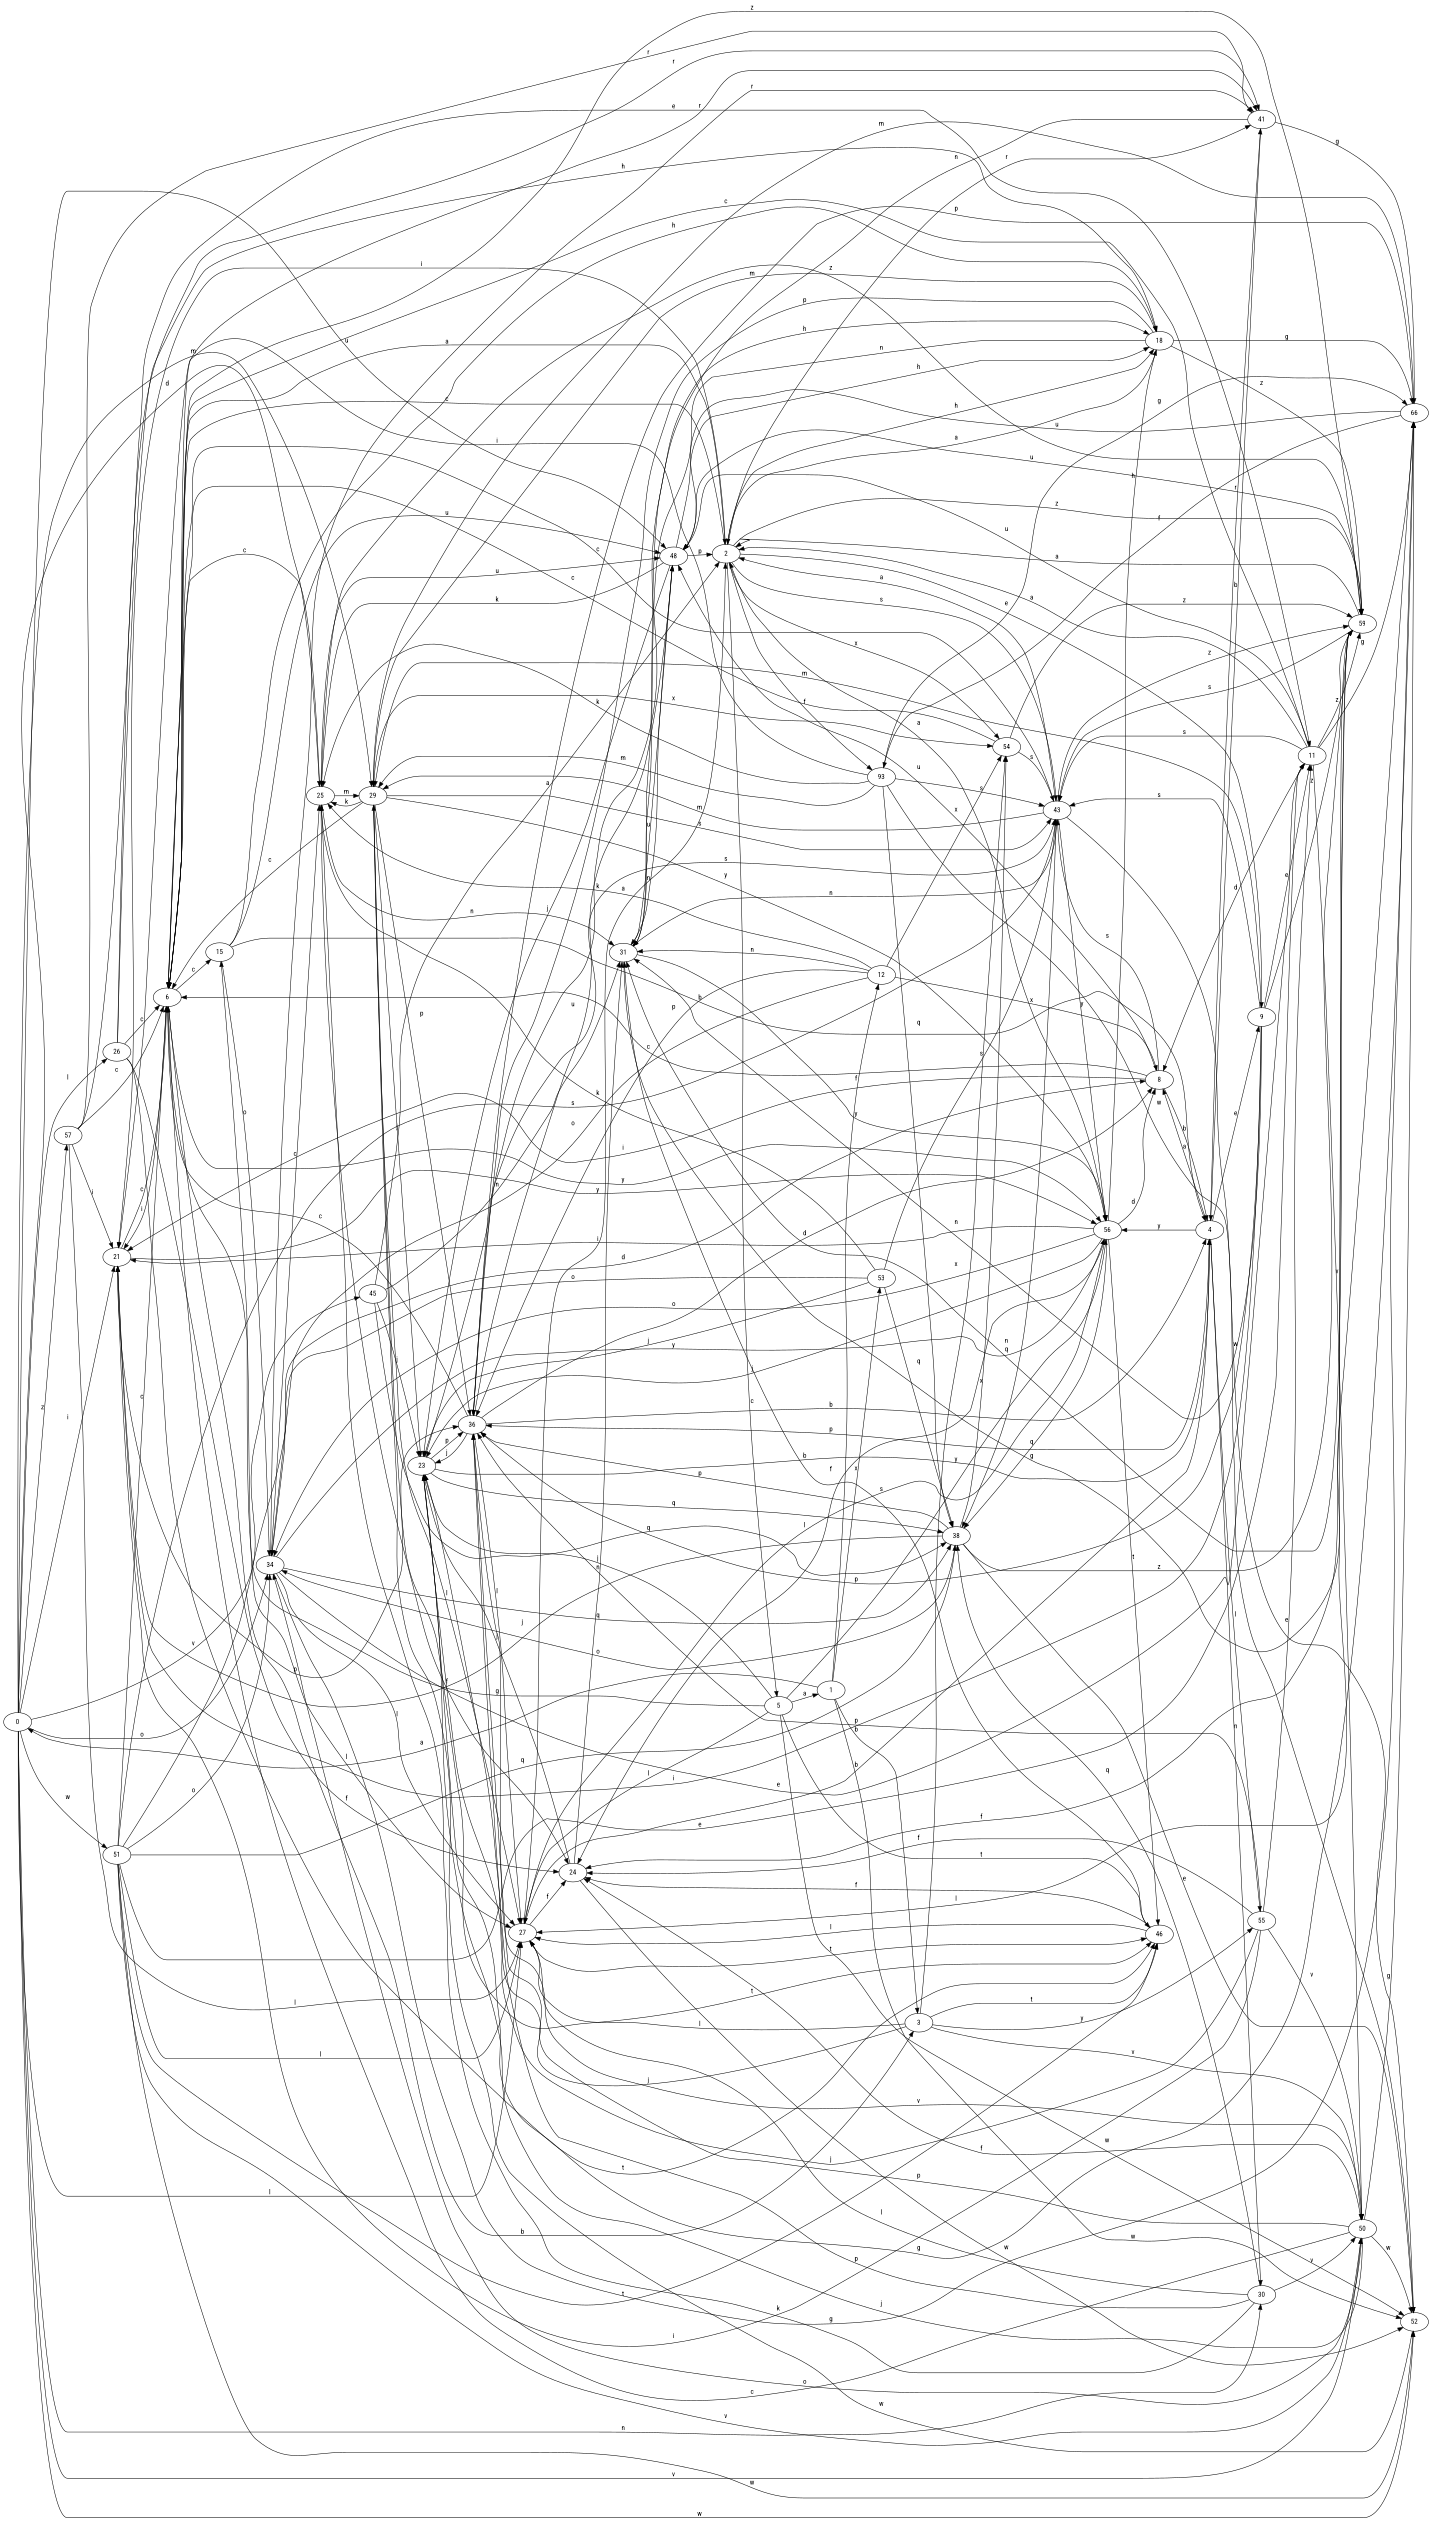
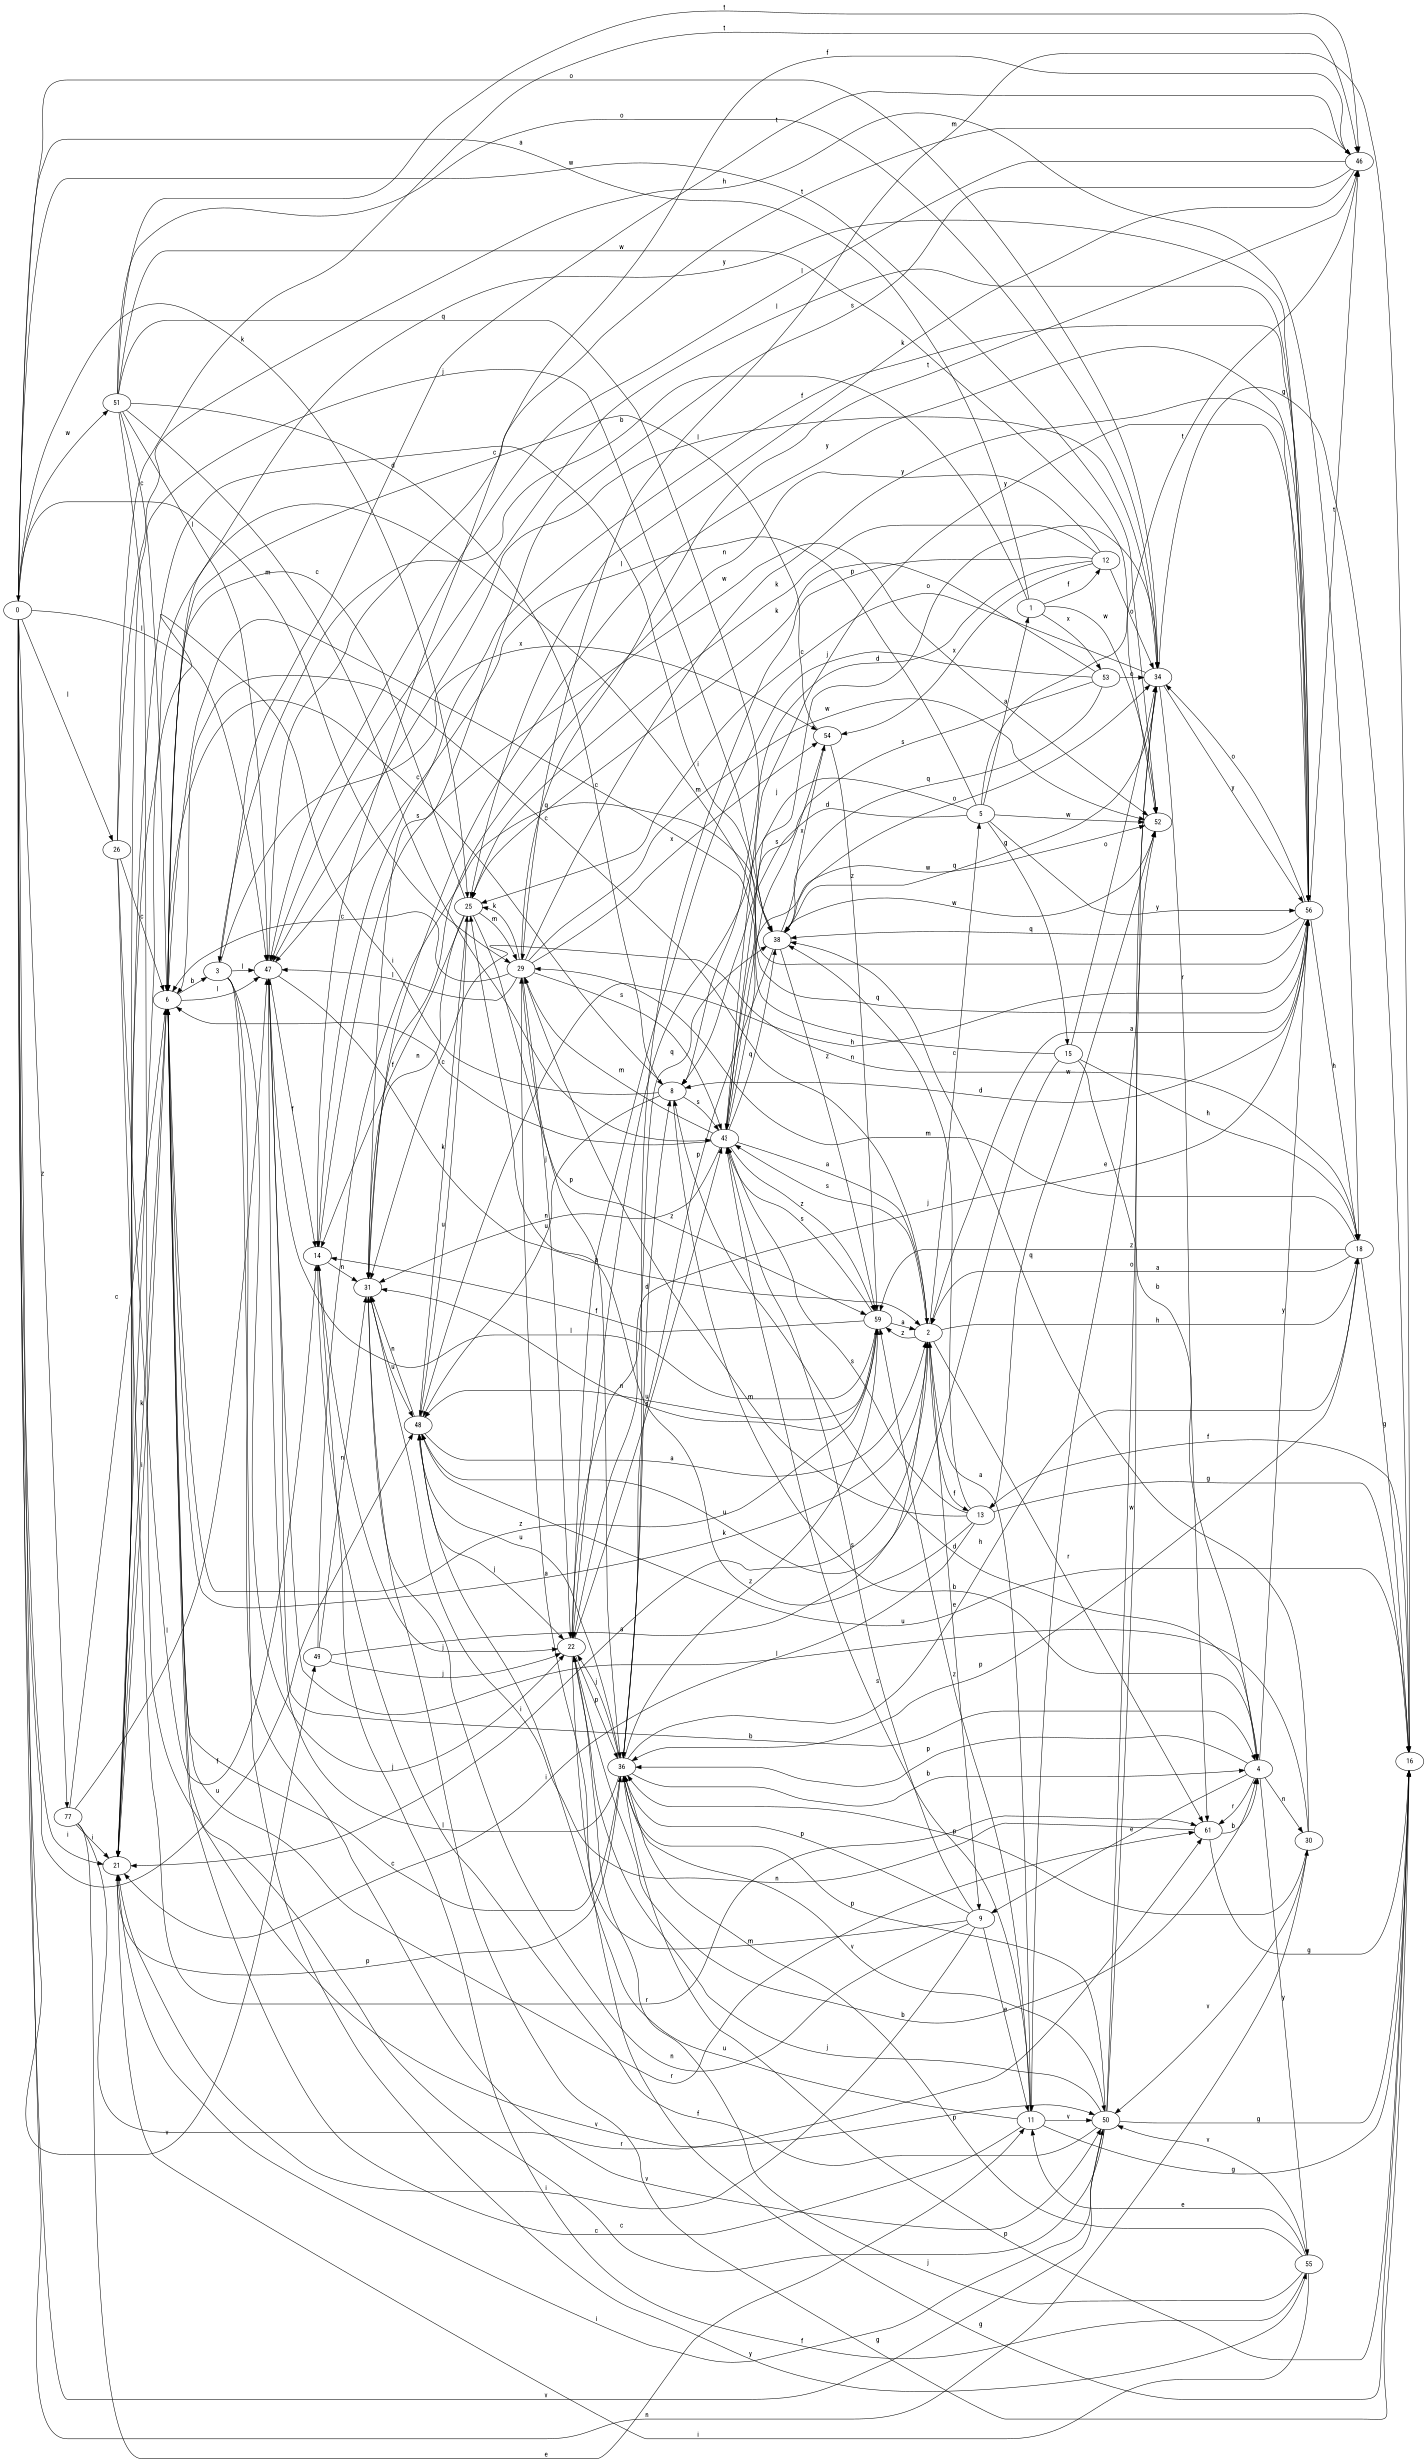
(1262, 119) -> (1208, 1831)
(167, 384) -> (243, 339)
(860, 386) -> (717, 1004)
(1414, 413) -> (1410, 1761)
(700, 551) -> (672, 1458)
(860, 648) -> none
none -> (842, 686)
(881, 777) -> (981, 1515)
(1312, 841) -> (780, 1562)
(1229, 912) -> (767, 869)
(192, 976) -> (490, 730)
(1032, 1000) -> (878, 659)
(68, 1136) -> (68, 1817)
(1185, 1147) -> (954, 1547)
(142, 1189) -> (142, 1403)
(598, 1190) -> (698, 790)
(373, 1294) -> (317, 1657)
(422, 1466) -> (571, 1647)
(1236, 1615) -> (1284, 1998)
(1054, 1762) -> none
(573, 1873) -> (317, 1256)
(1185, 1879) -> (954, 903)
(523, 1933) -> (268, 970)
(448, 1968) -> (811, 413)
(466, 2023) -> (827, 717)
none -> (562, 2308)
